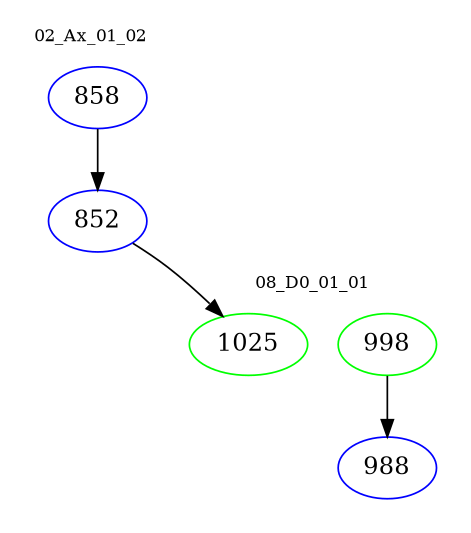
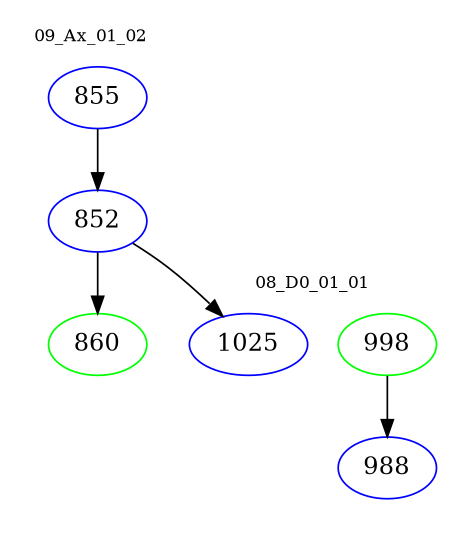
(91, 37) -> (91, 37)
(98, 98) -> (98, 98)
none -> (98, 344)
(249, 344) -> (249, 344)
